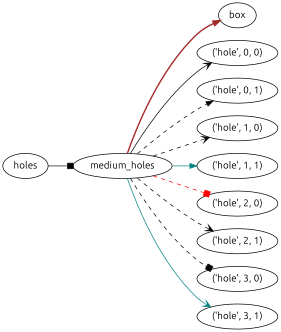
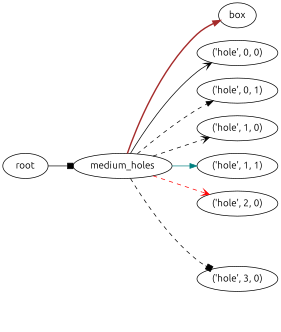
(25, 166) -> (25, 166)
(178, 184) -> (178, 184)
(237, 241) -> none
(237, 317) -> none
